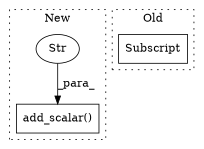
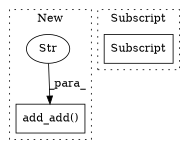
(153, 19) -> (139, 19)
(58, 119) -> (50, 119)
